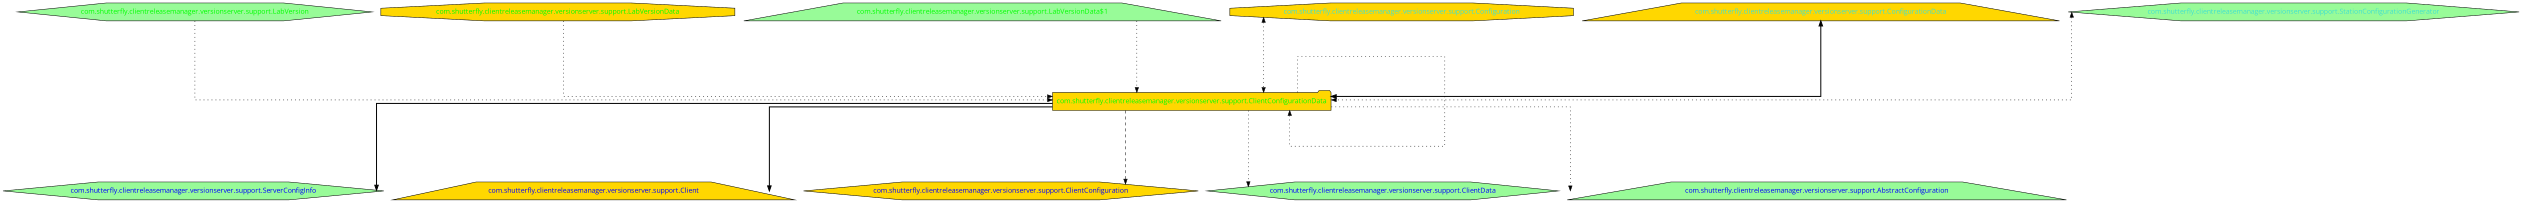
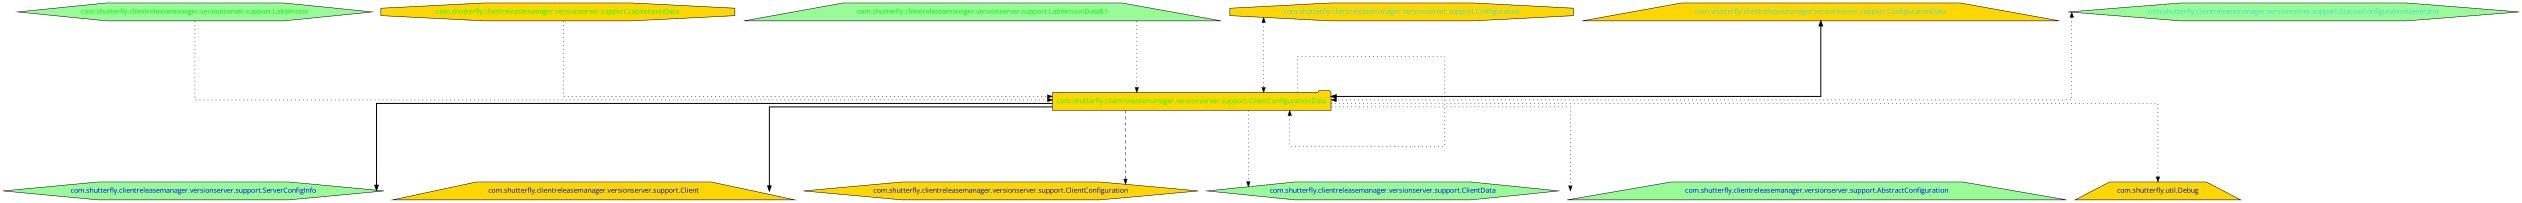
none -> (2158, 191)
